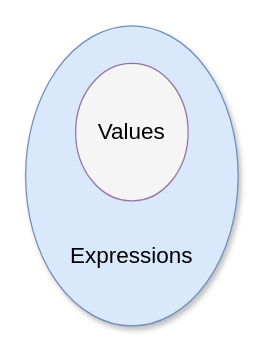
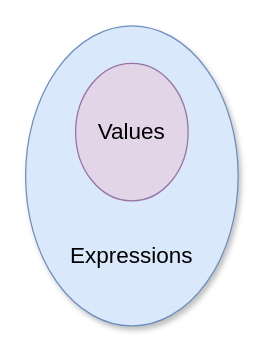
(132, 132) -> (132, 132)
